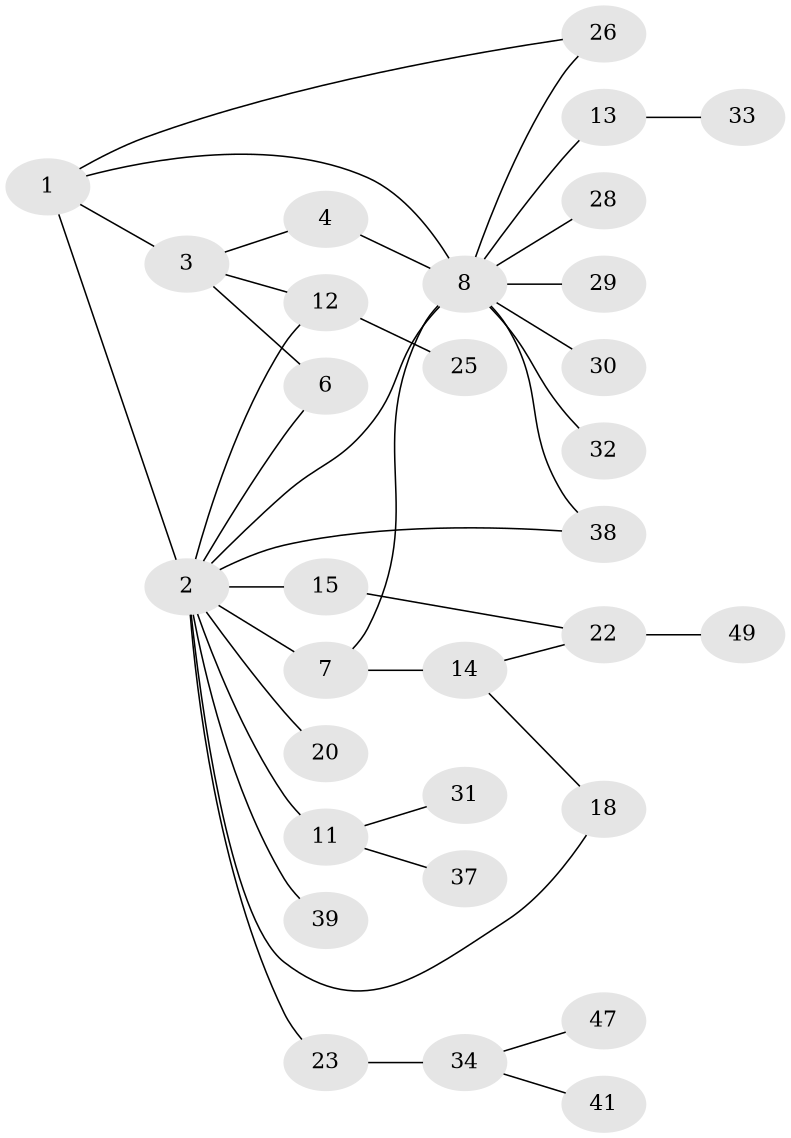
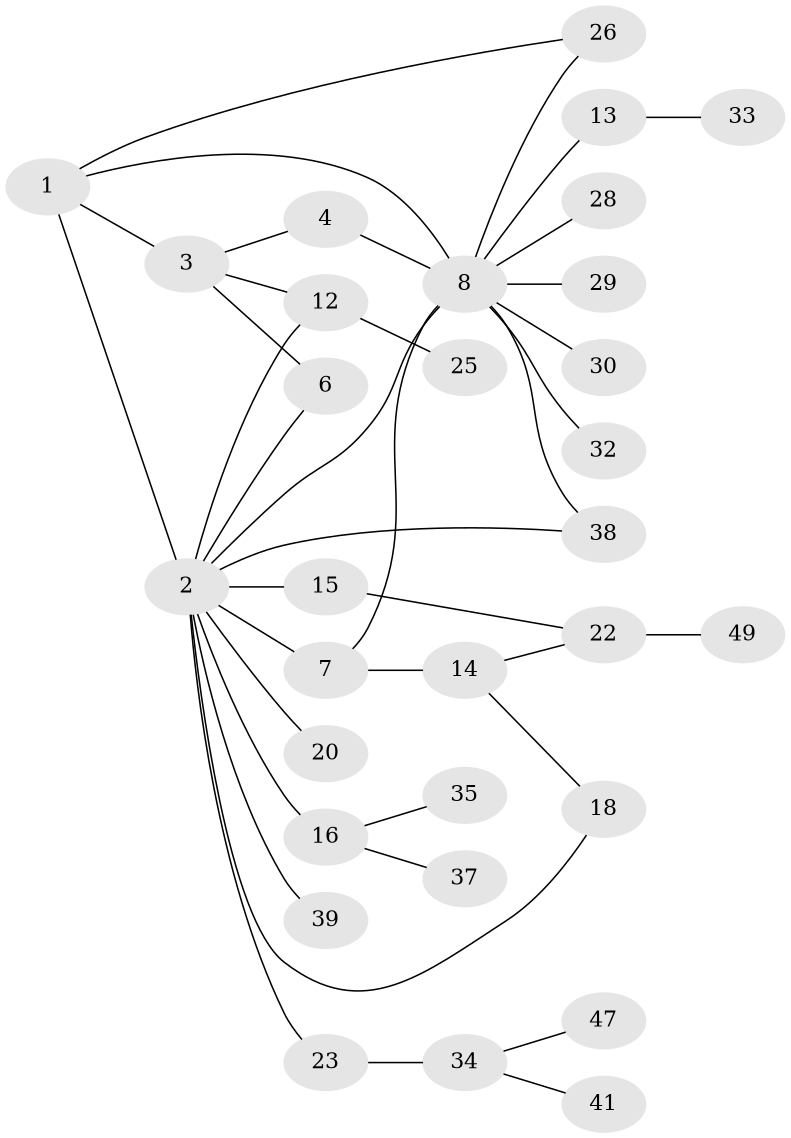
(465, 795) -> (465, 795)
(326, 837) -> (326, 837)
